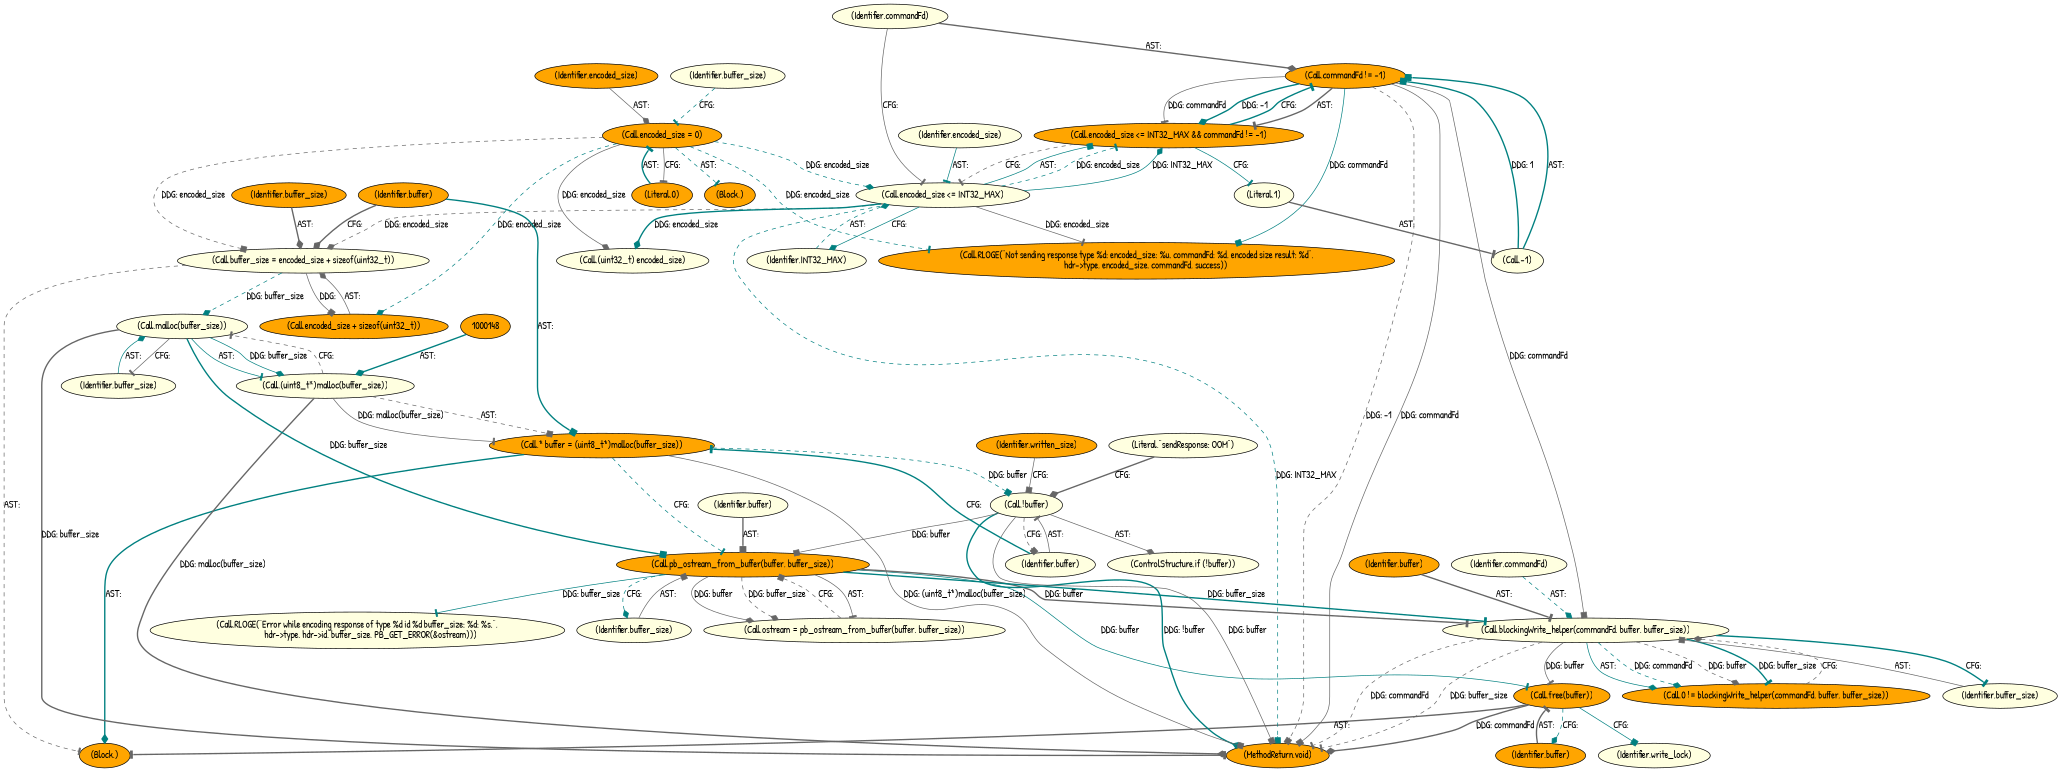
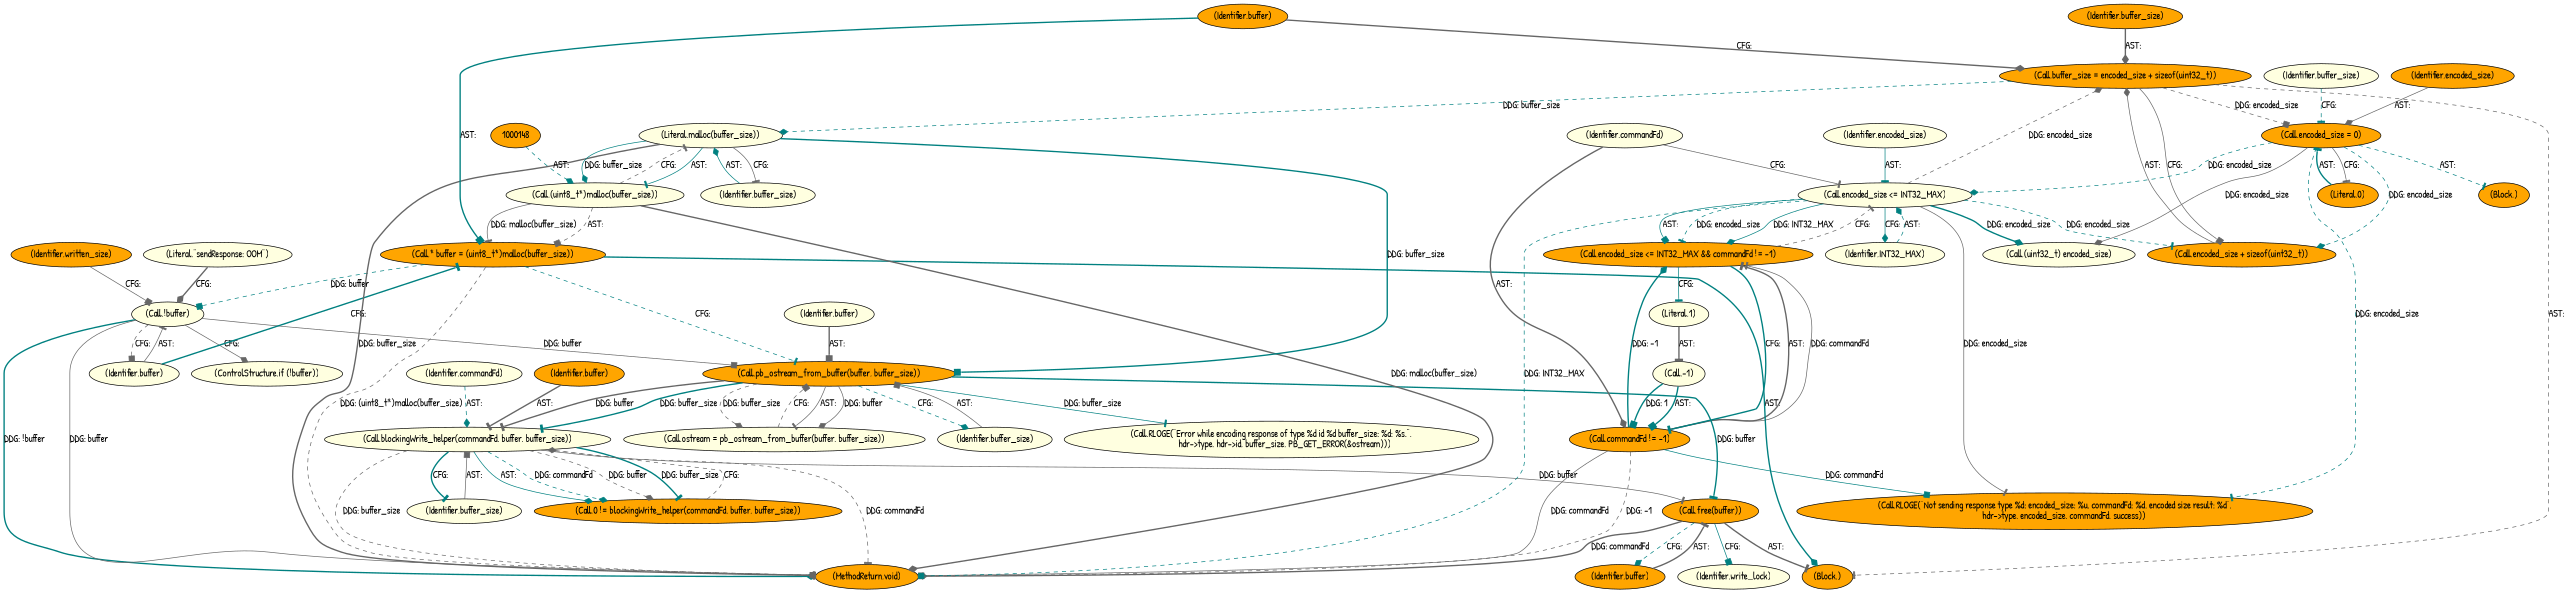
(319, 152) -> (2222, 106)
none -> (2065, 229)
(303, 261) -> (2125, 76)
(329, 297) -> (2176, 165)
(182, 326) -> (711, 136)
(1500, 331) -> none
(415, 353) -> (543, 162)
(1124, 535) -> (233, 344)
(945, 609) -> (372, 553)
(1181, 670) -> (1375, 386)
